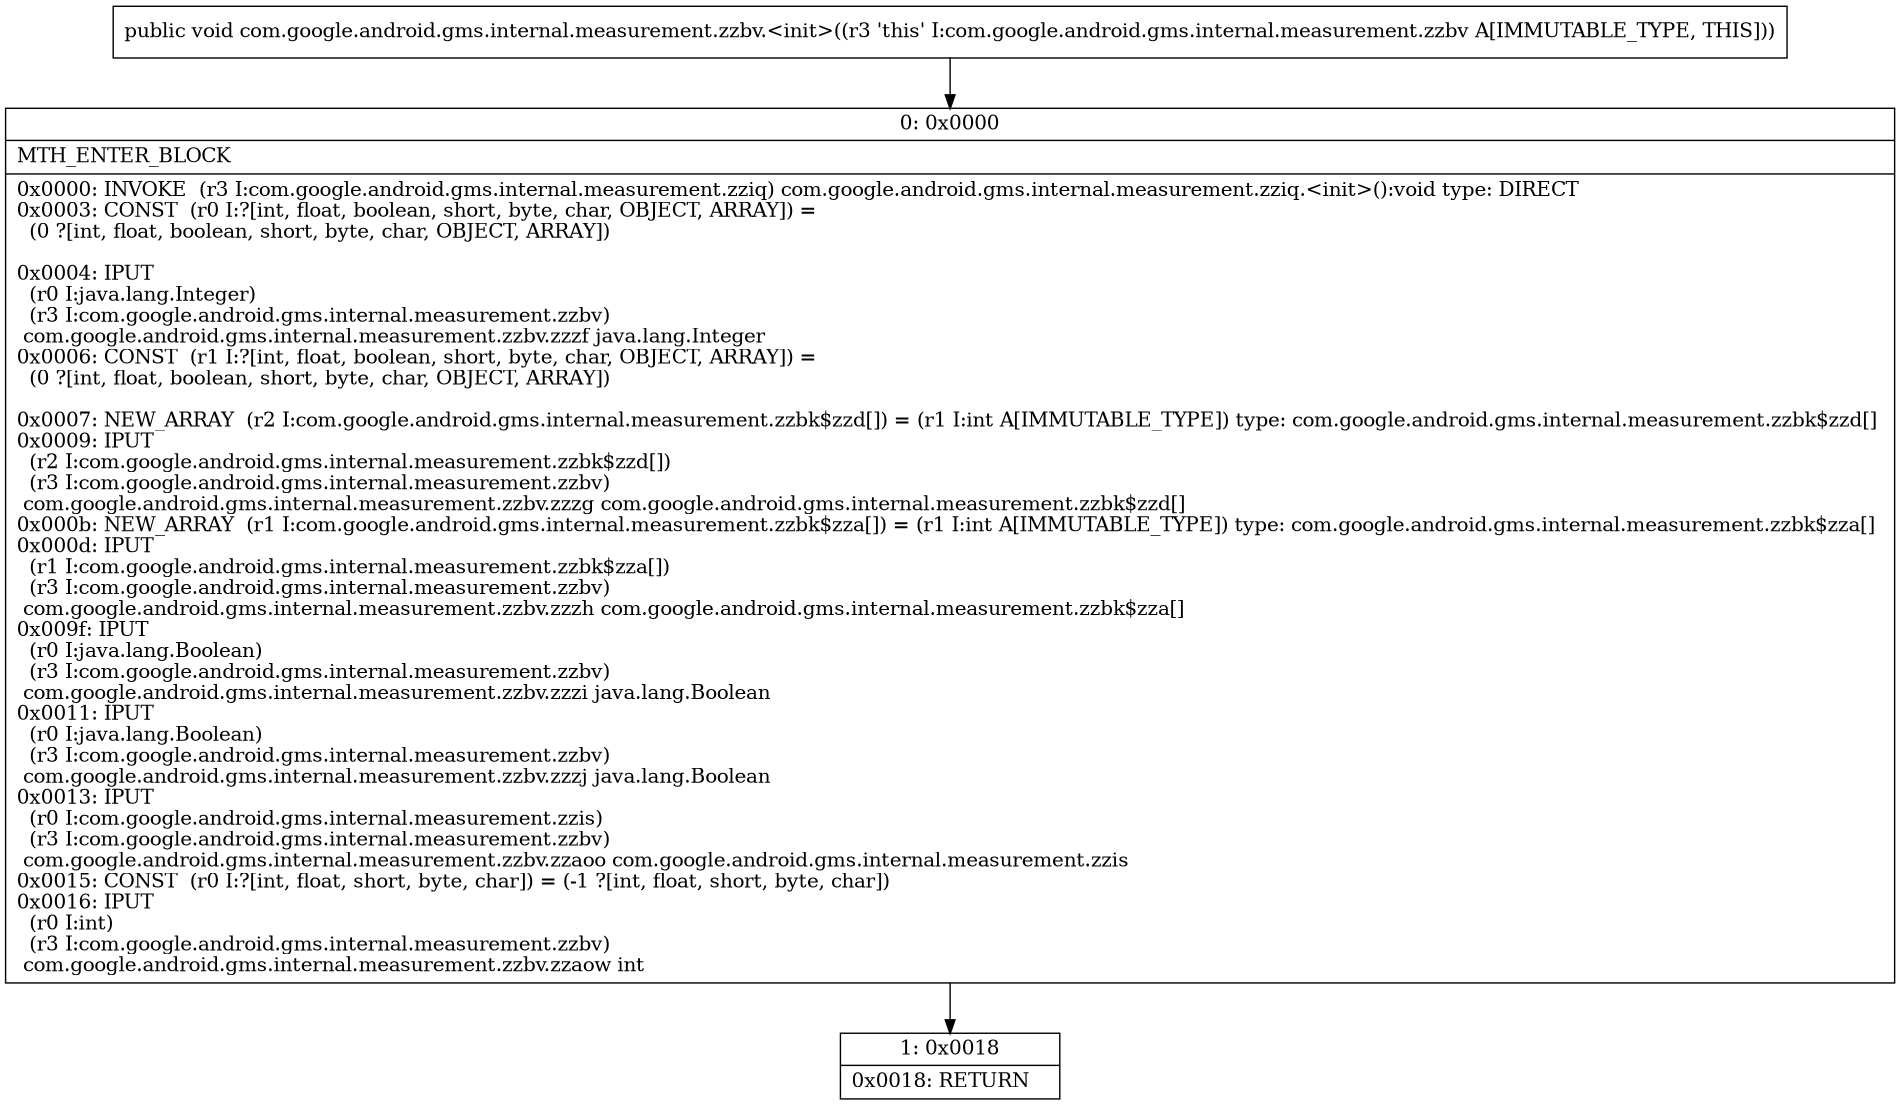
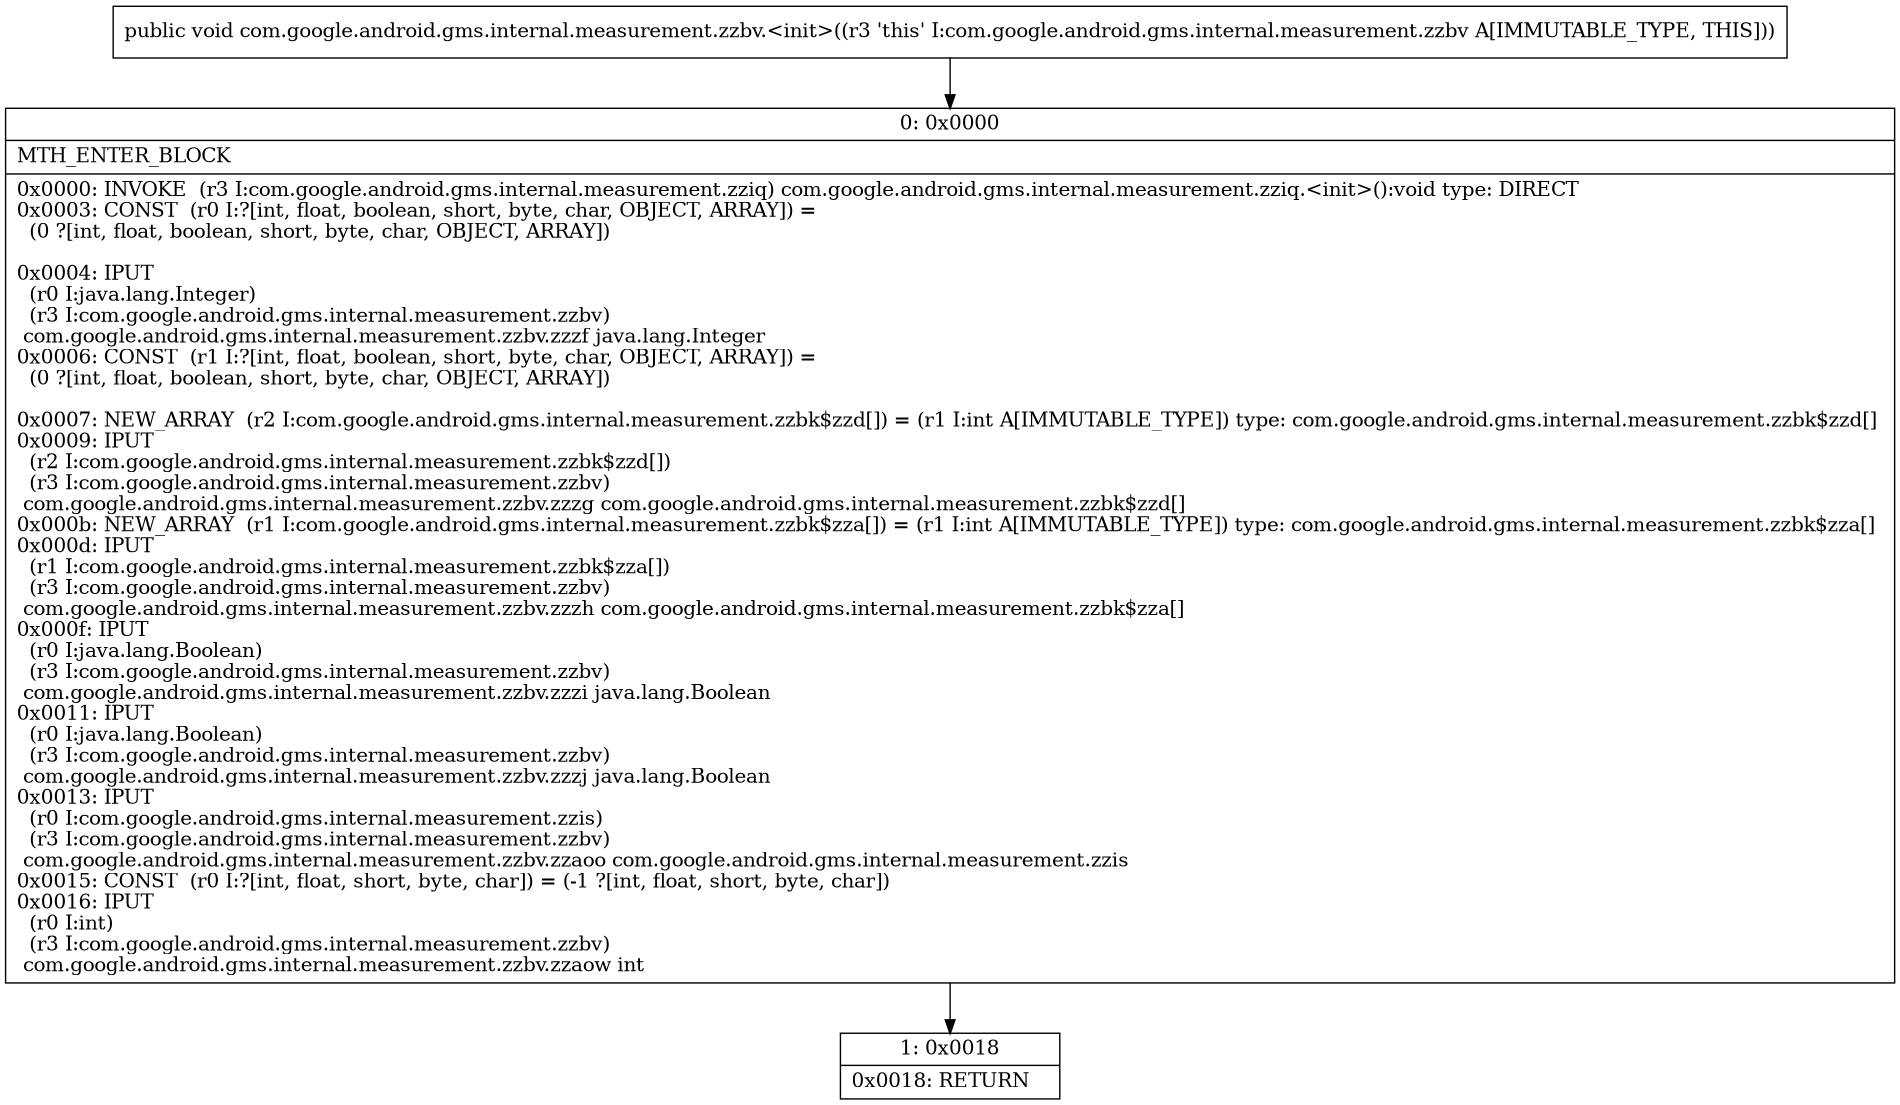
(89, 630) -> (89, 630)
